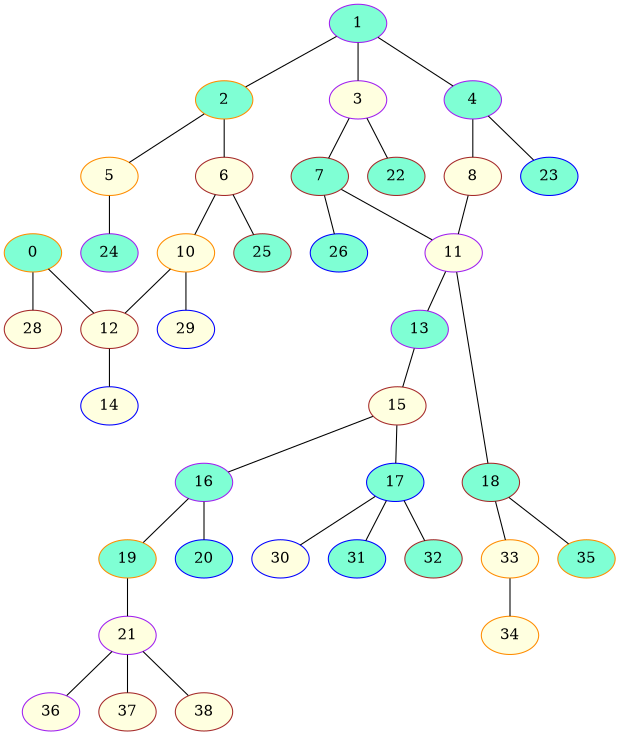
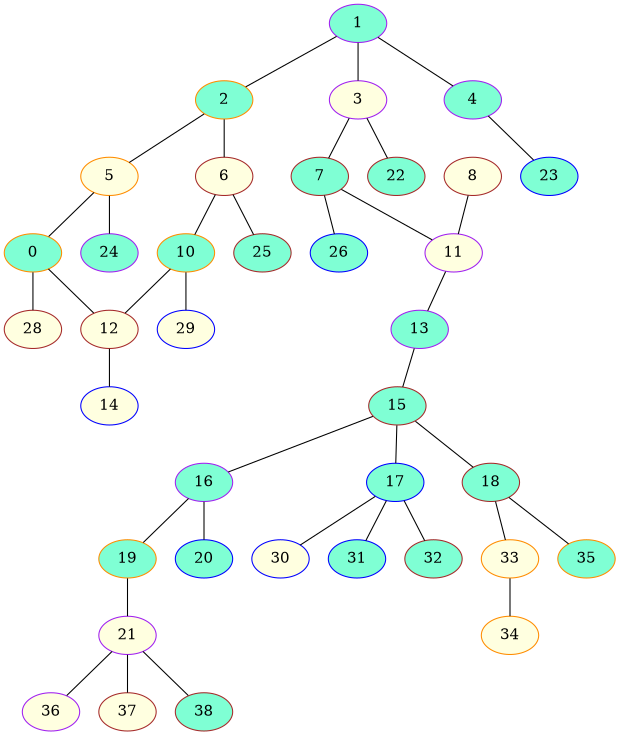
(473, 138) -> none
none -> (71, 215)
(186, 253) -> (186, 253)
(472, 368) -> (444, 444)
(397, 406) -> (397, 406)
(204, 712) -> (204, 712)
